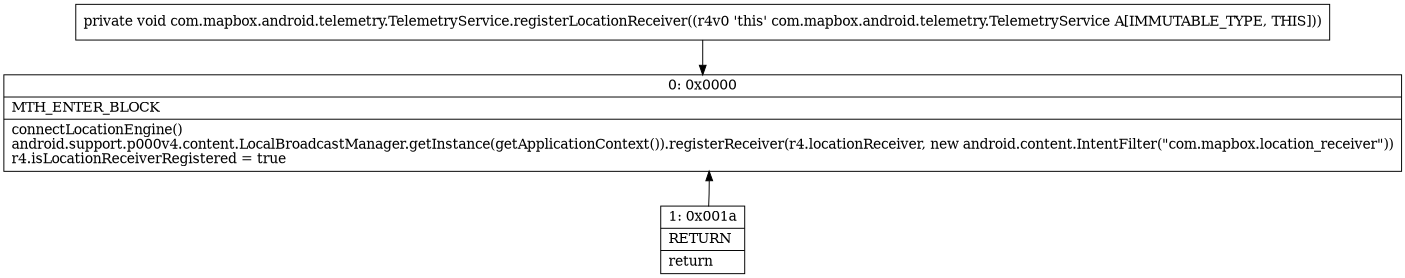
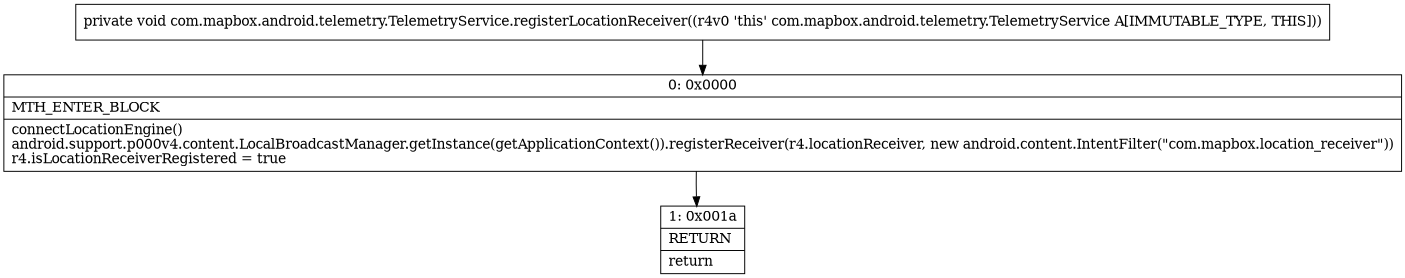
(709, 194) -> (696, 184)
